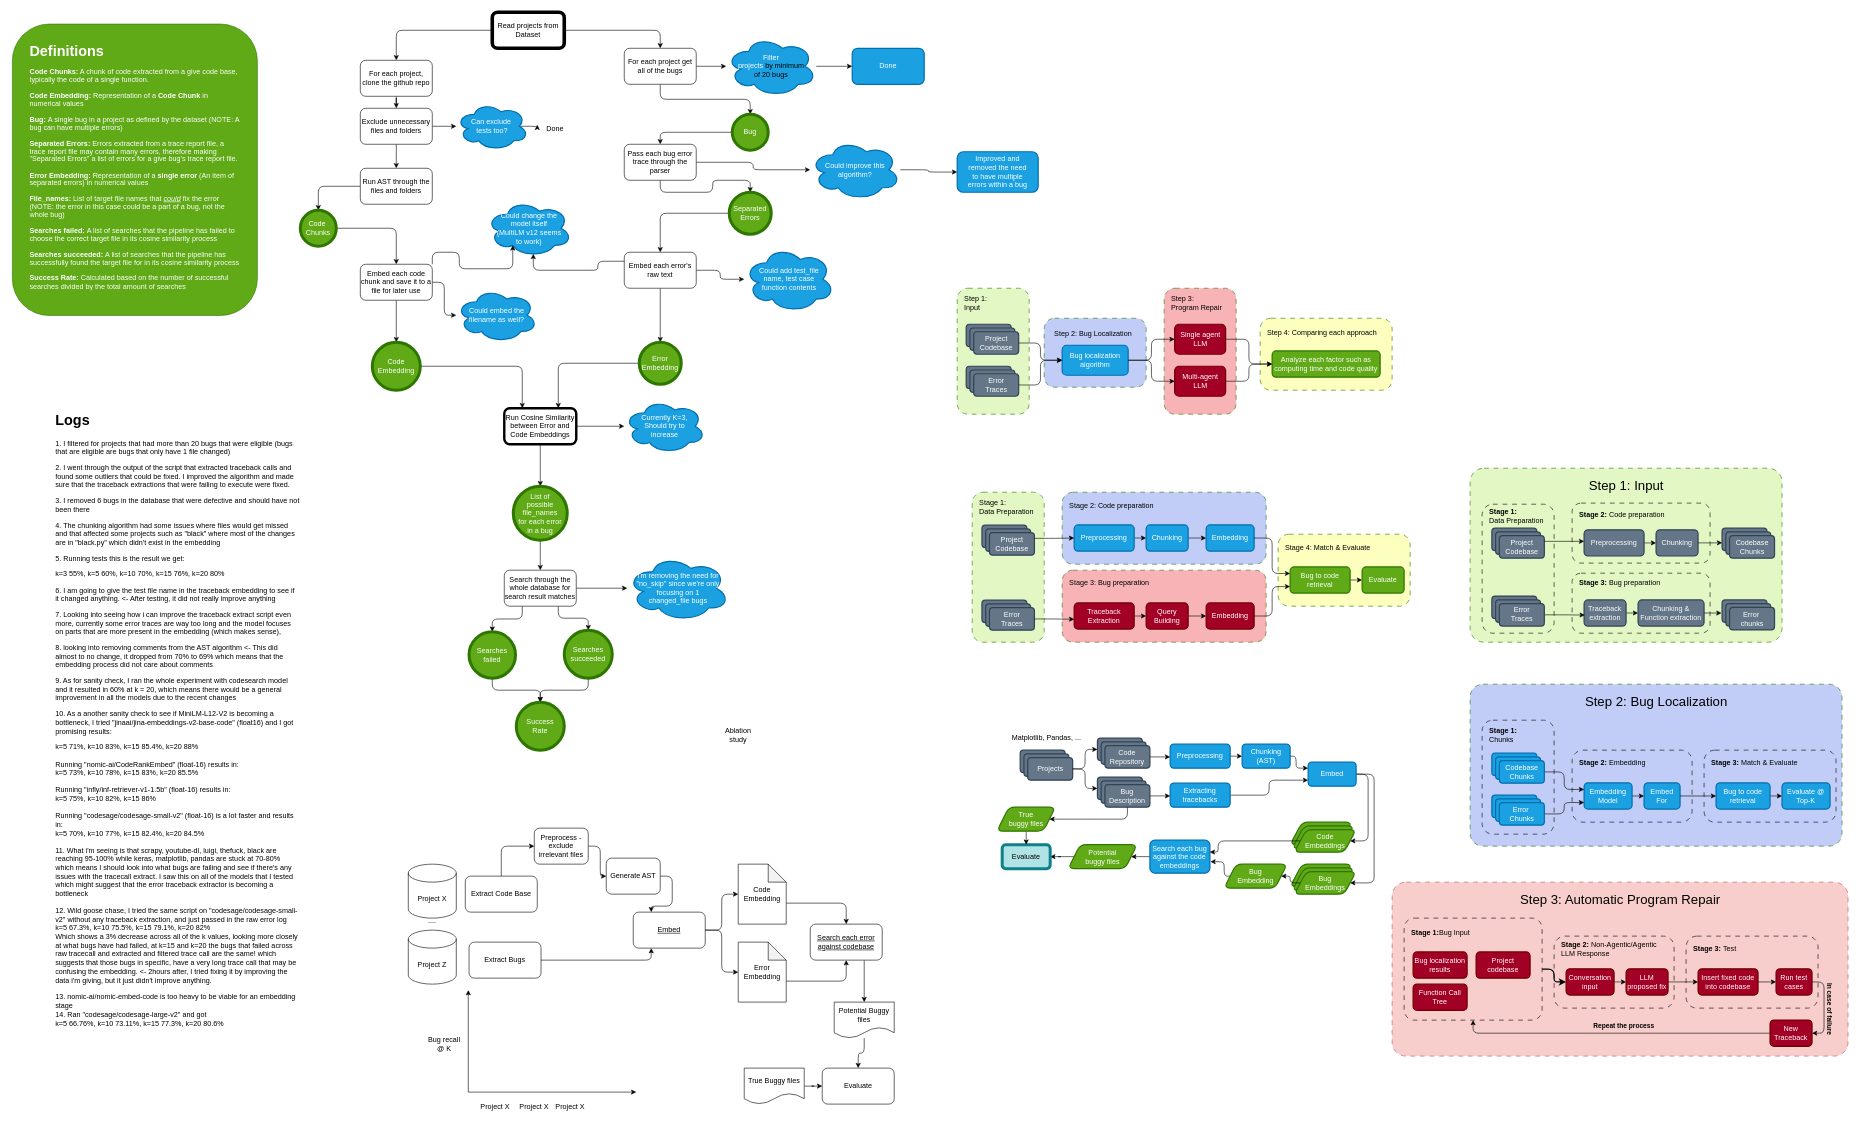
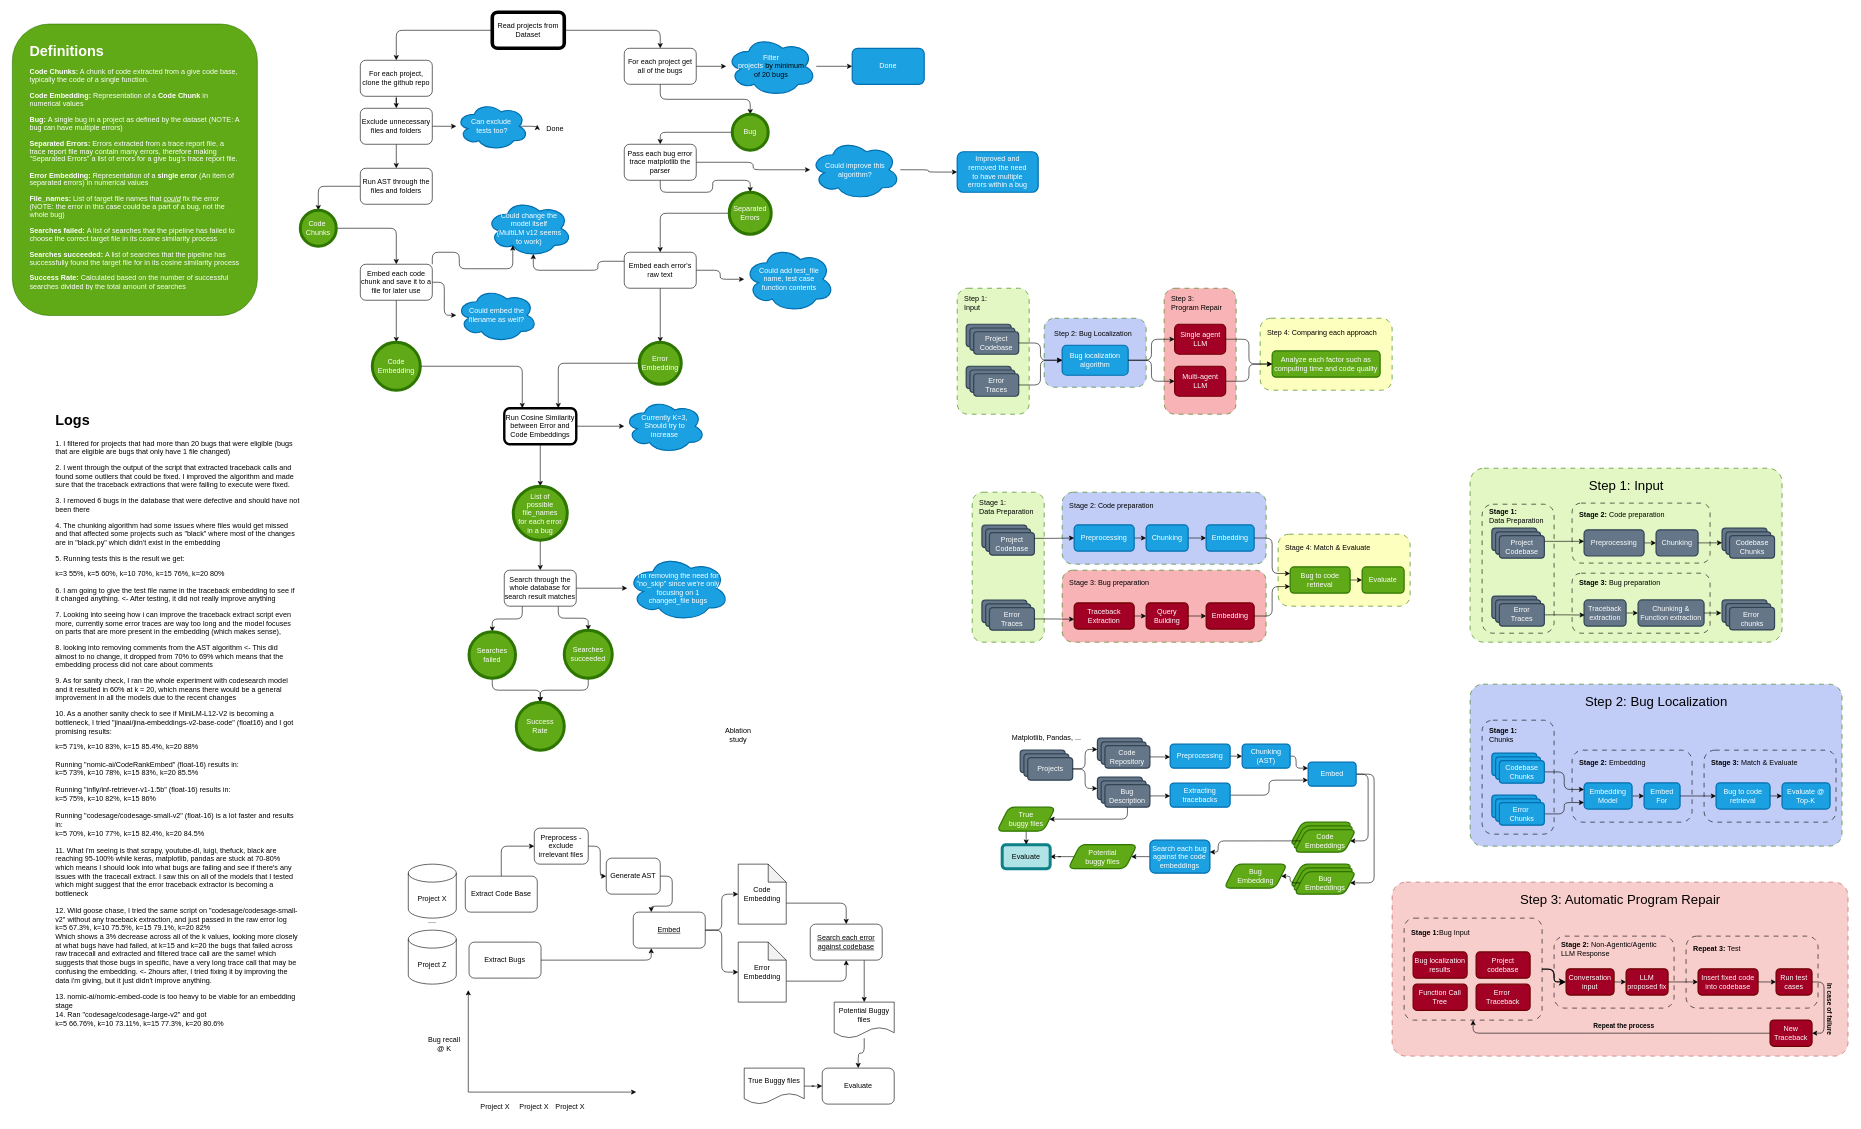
(660, 162) -> (660, 162)
(1224, 865) -> none
(1717, 950) -> (1719, 950)
none -> (1503, 997)
